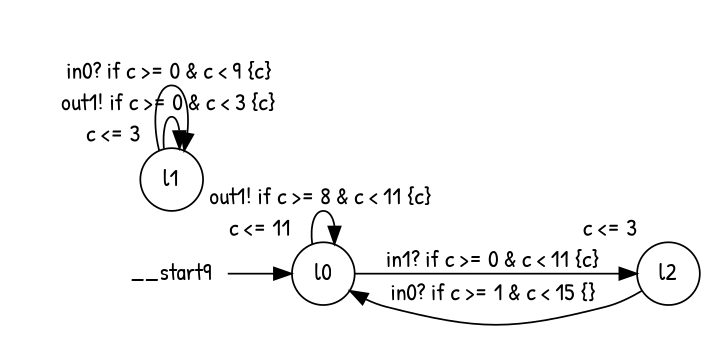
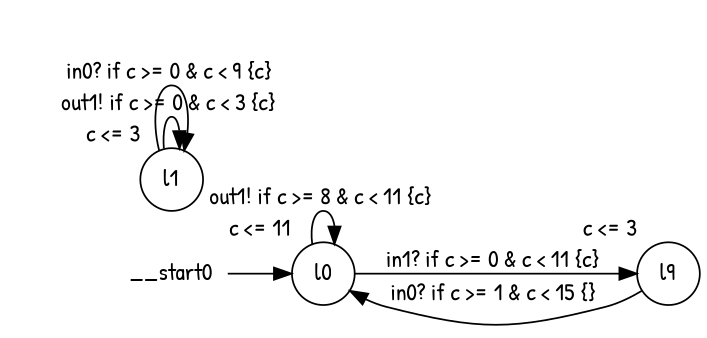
(172, 274) -> (172, 274)
(668, 274) -> (668, 274)
